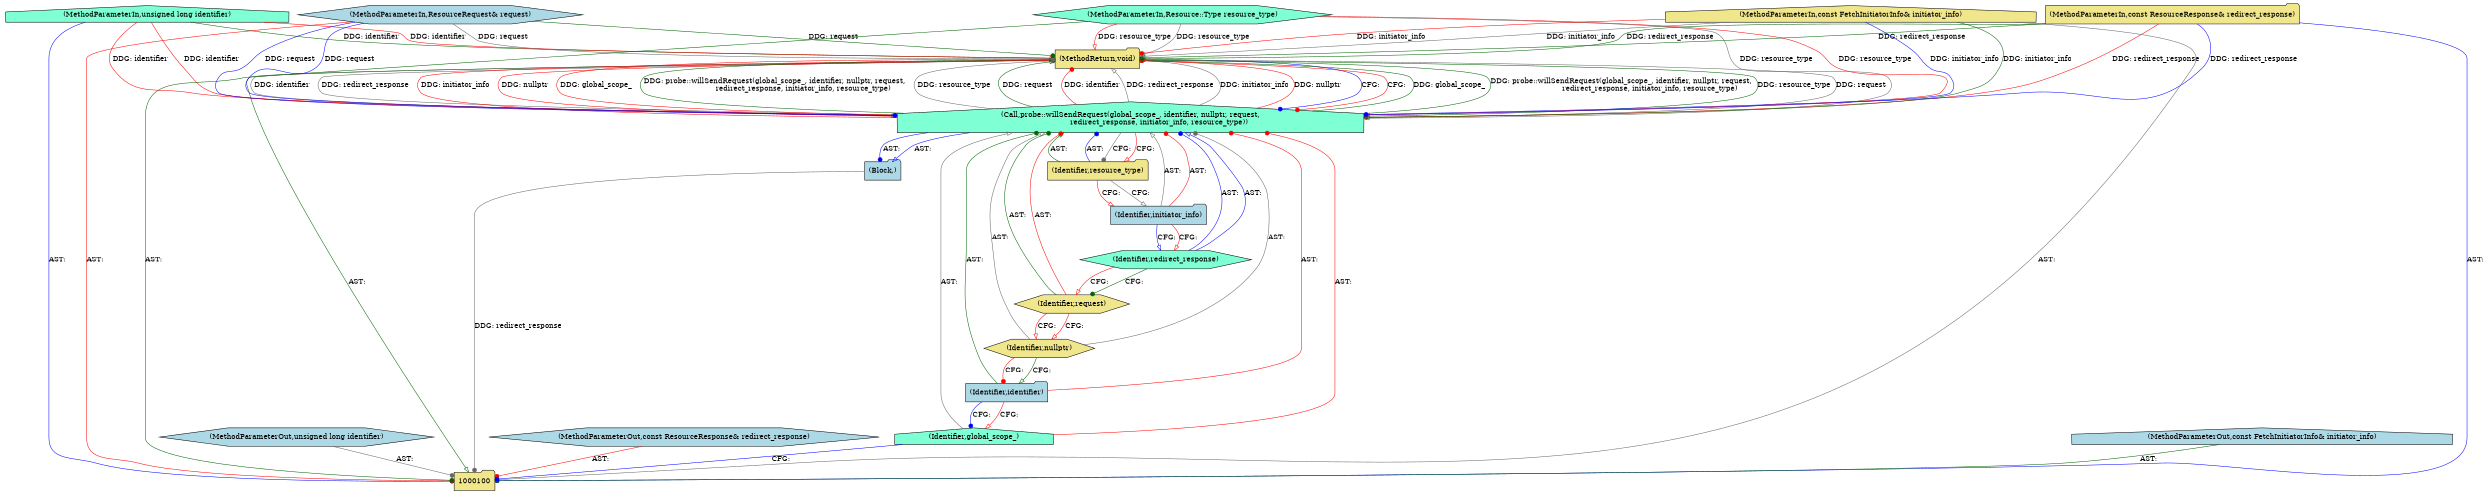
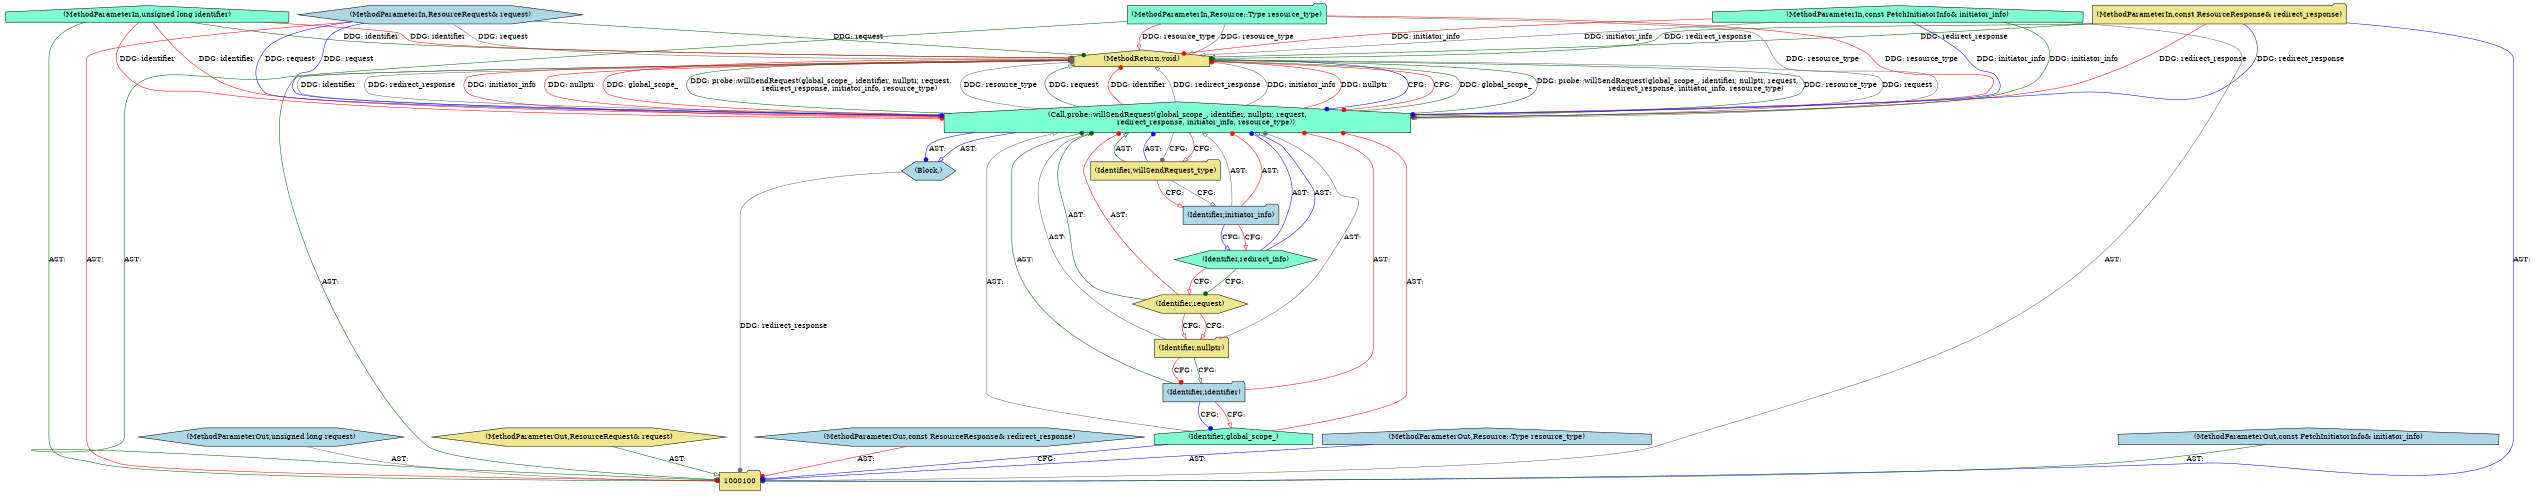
(1183, 15) -> (1227, 15)
(1851, 15) -> (1898, 15)
(1097, 59) -> (1142, 59)
(212, 82) -> (124, 151)
(258, 117) -> (281, 110)
(883, 171) -> (929, 171)
(1098, 171) -> (1156, 171)
(1166, 260) -> (1246, 260)
(1039, 348) -> (1192, 348)
(49, 428) -> (104, 464)
(297, 437) -> (271, 437)
none -> (579, 437)
none -> (1487, 437)
